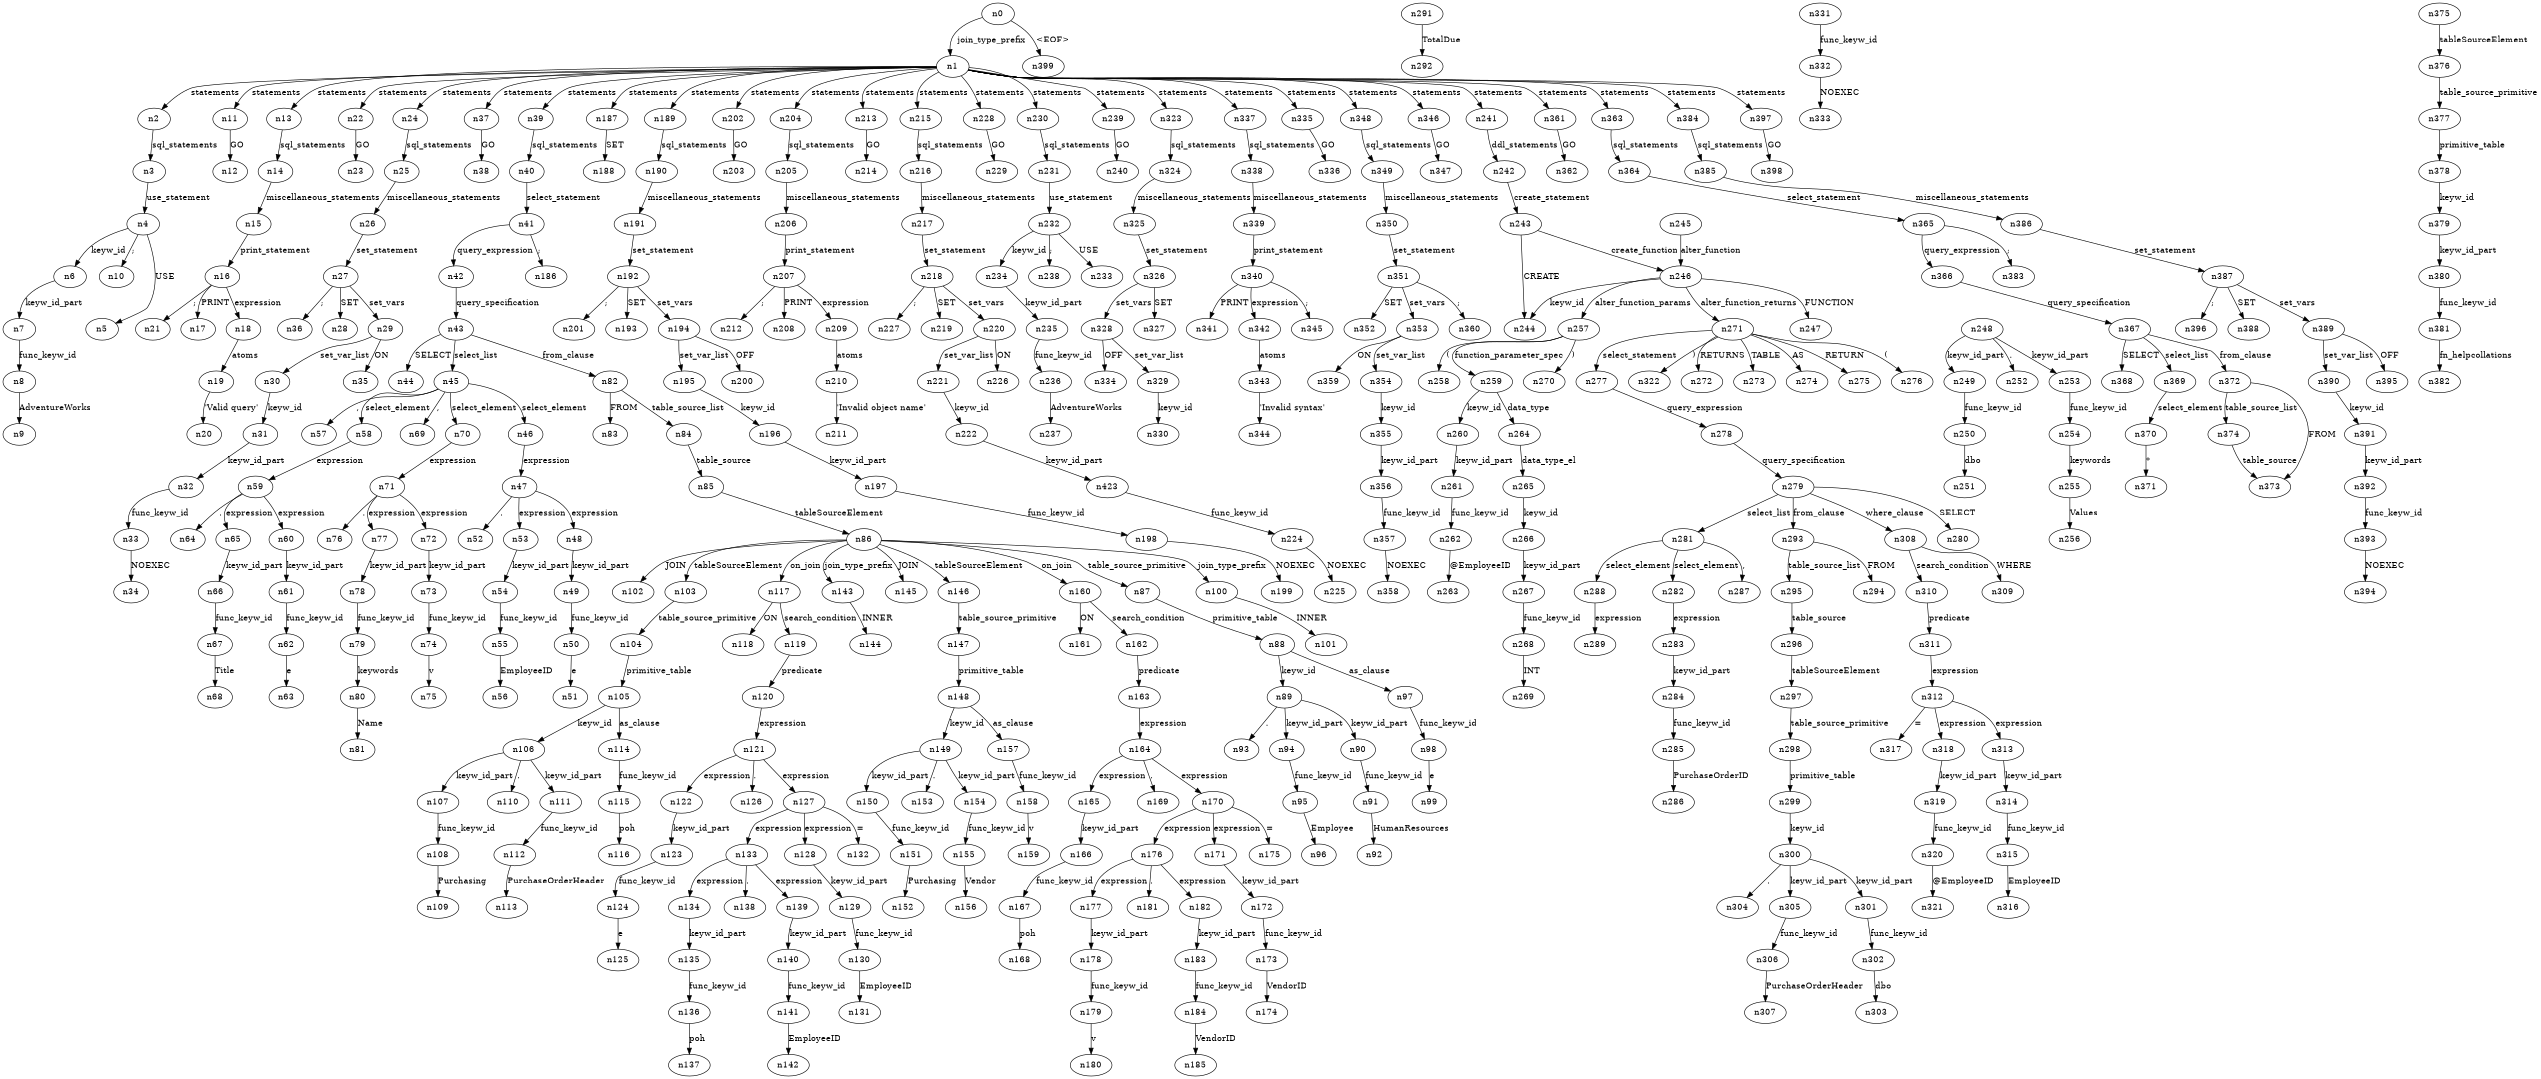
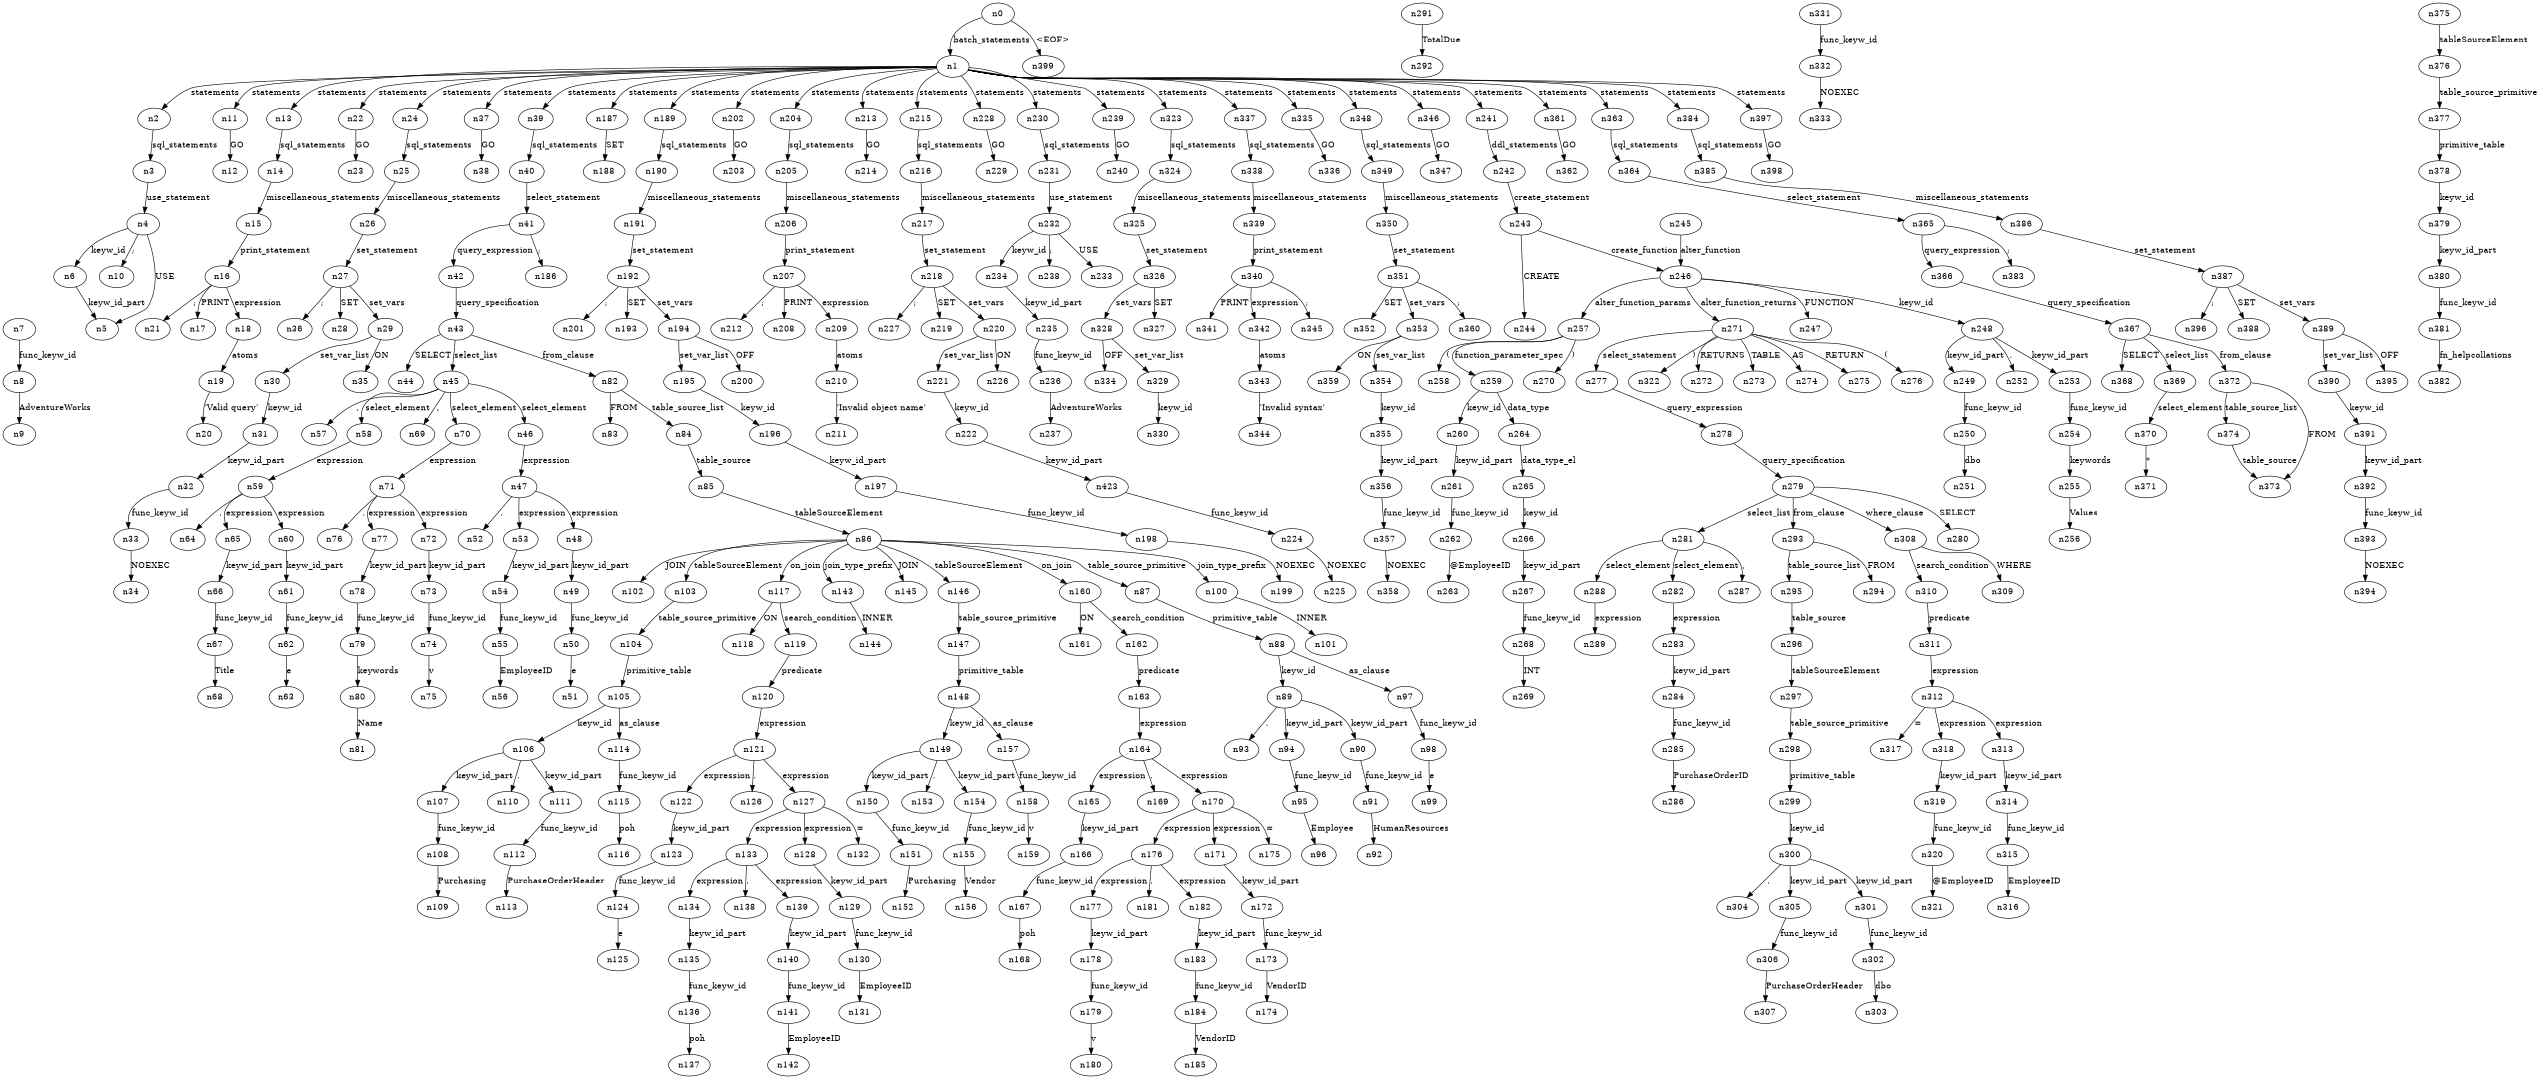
(992, 40) -> (992, 40)
(1593, 287) -> (1831, 294)
(33, 292) -> (84, 300)
